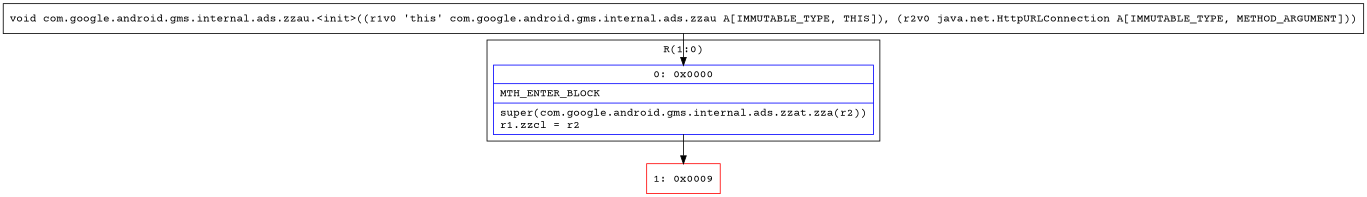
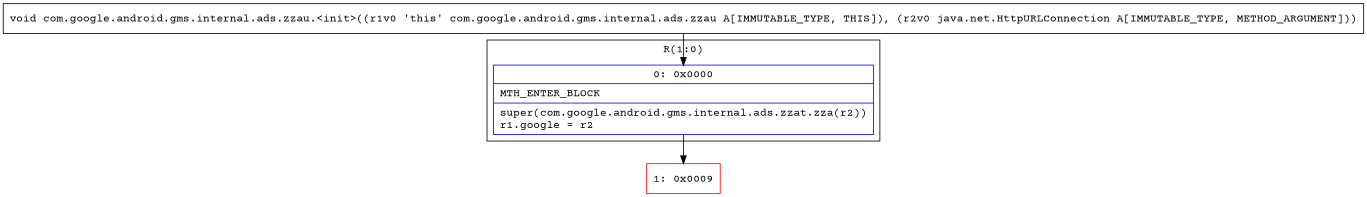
(540, 124) -> (547, 124)
